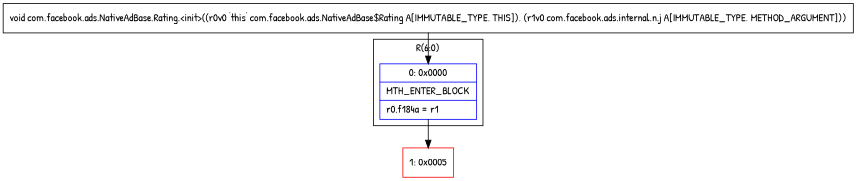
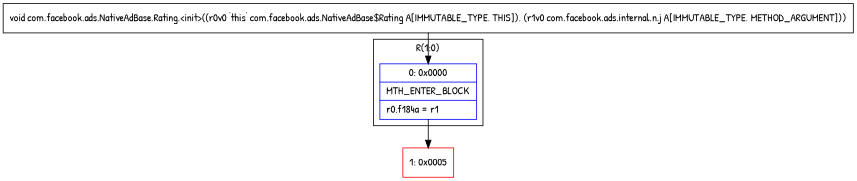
(428, 48) -> (428, 48)
